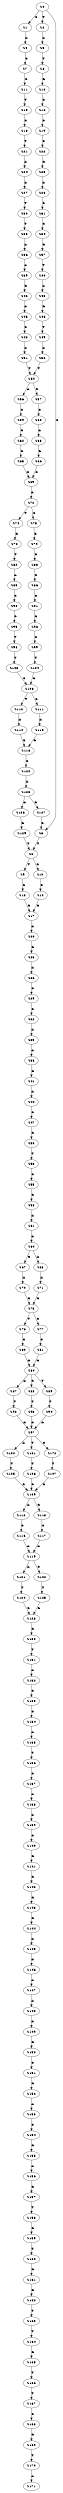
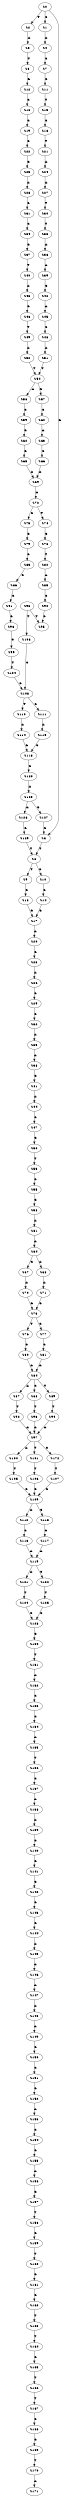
(14, 636) -> (34, 615)
